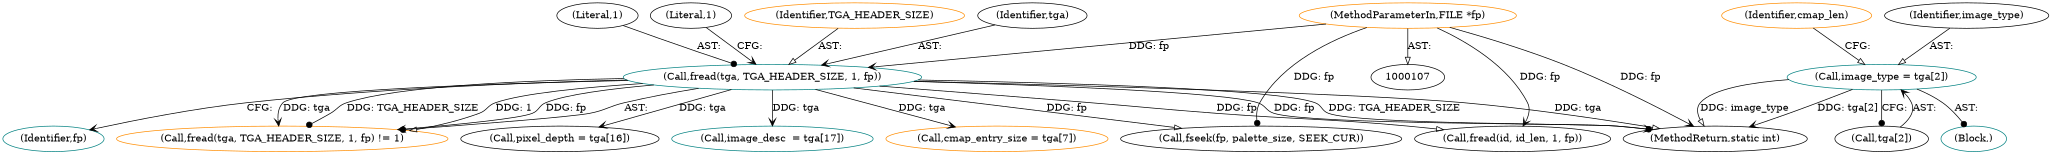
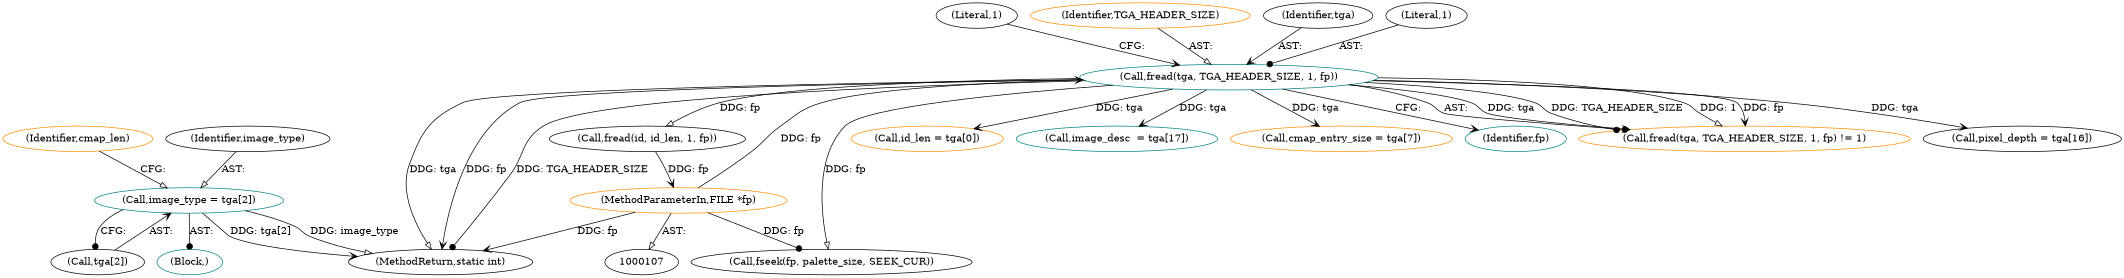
(1495, 64) -> (664, 166)
none -> (927, 139)
